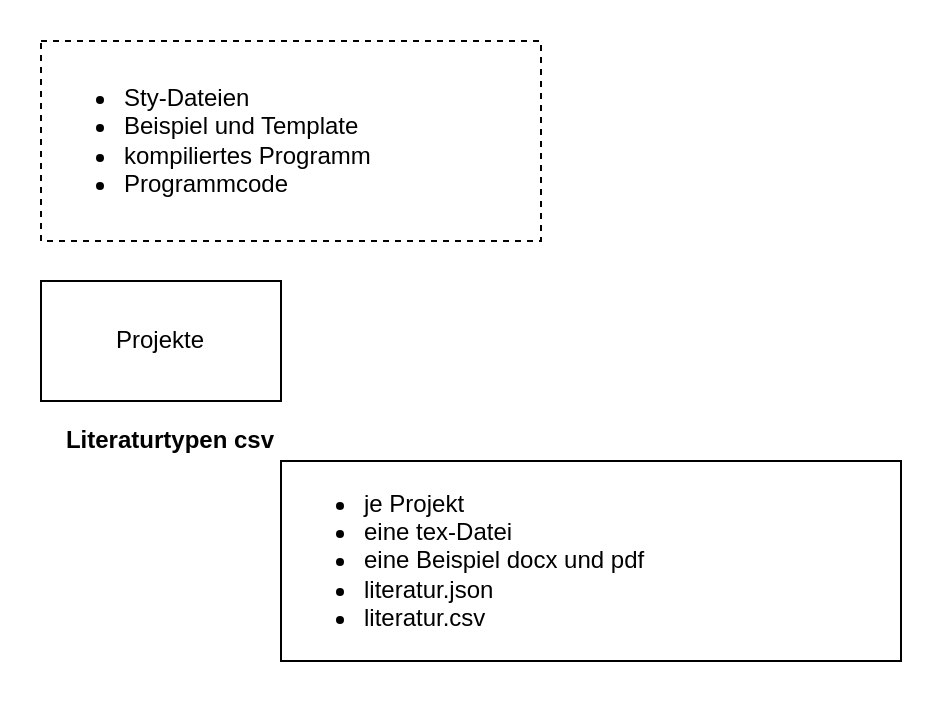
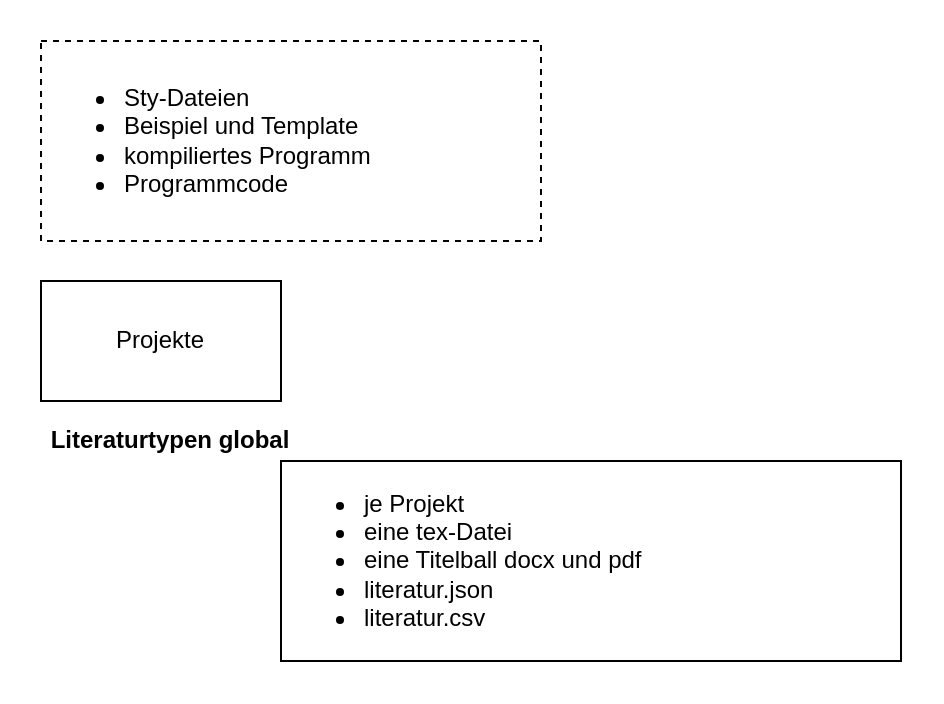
(171, 441) -> (171, 441)
(435, 561) -> (438, 561)
